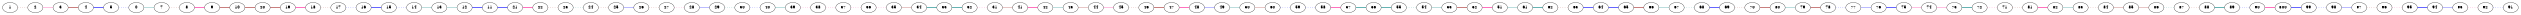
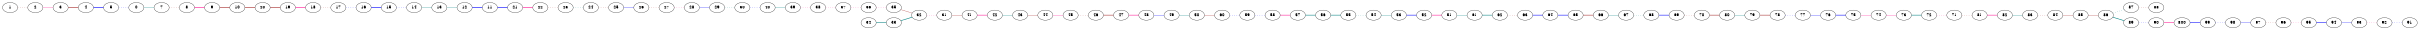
(907, 8) -> (907, 11)
(1462, 8) -> (1412, 15)
(2220, 8) -> (2119, 19)
